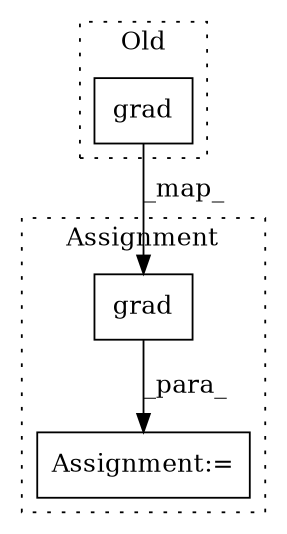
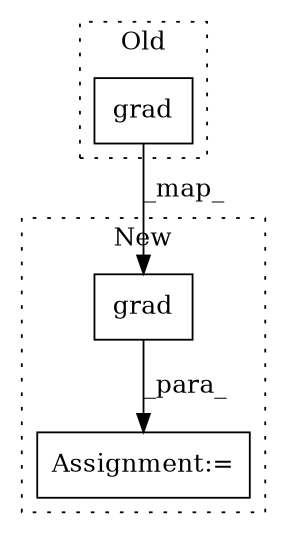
(144, 239) -> (144, 239)
